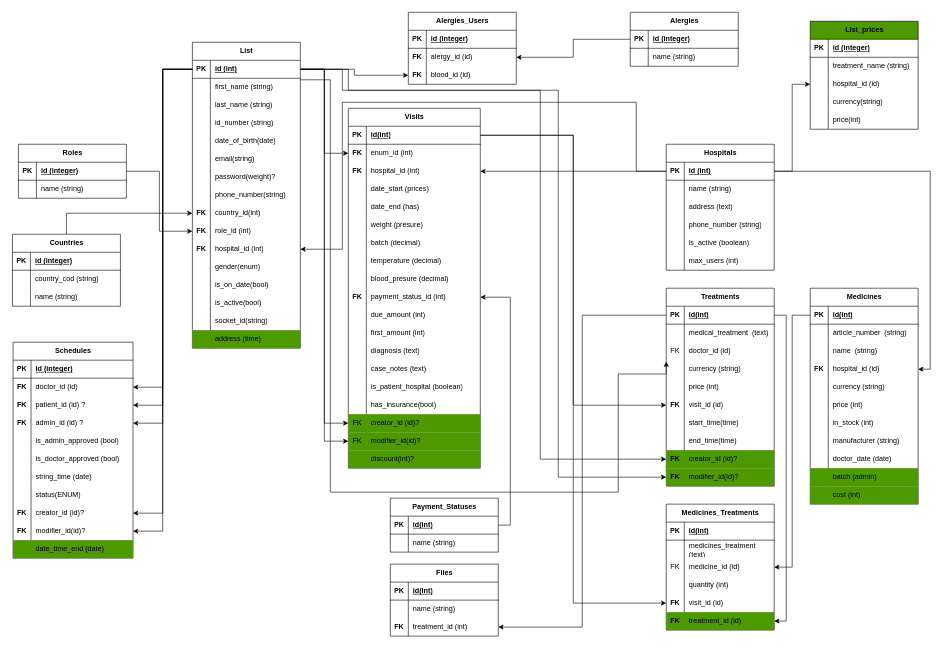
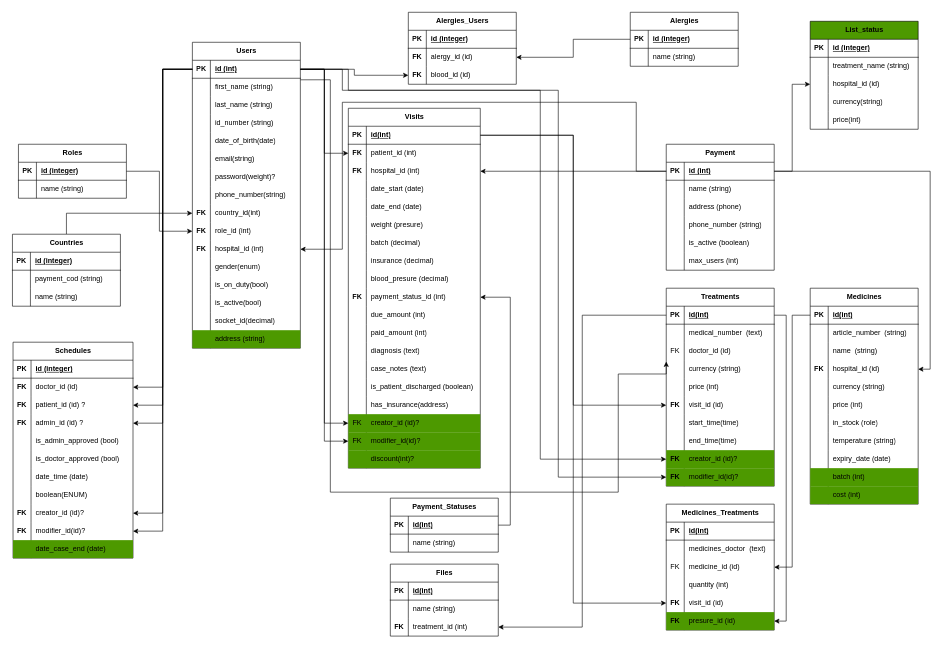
(865, 30) -> (865, 30)
(247, 51) -> (247, 51)
(395, 153) -> (400, 153)
(721, 153) -> (721, 153)
(408, 189) -> (404, 189)
(398, 207) -> (400, 207)
(716, 207) -> (718, 207)
(411, 261) -> (406, 261)
(74, 279) -> (74, 279)
(245, 285) -> (245, 285)
(248, 321) -> (249, 321)
(405, 333) -> (403, 333)
(732, 333) -> (731, 333)
(241, 339) -> (245, 339)
(424, 387) -> (426, 387)
(408, 405) -> (415, 405)
(859, 423) -> (861, 423)
(875, 441) -> (872, 441)
(868, 459) -> (868, 459)
(69, 477) -> (66, 477)
(857, 477) -> (853, 477)
(60, 495) -> (61, 495)
(74, 549) -> (75, 549)
(732, 549) -> (732, 549)
(721, 621) -> (717, 621)
